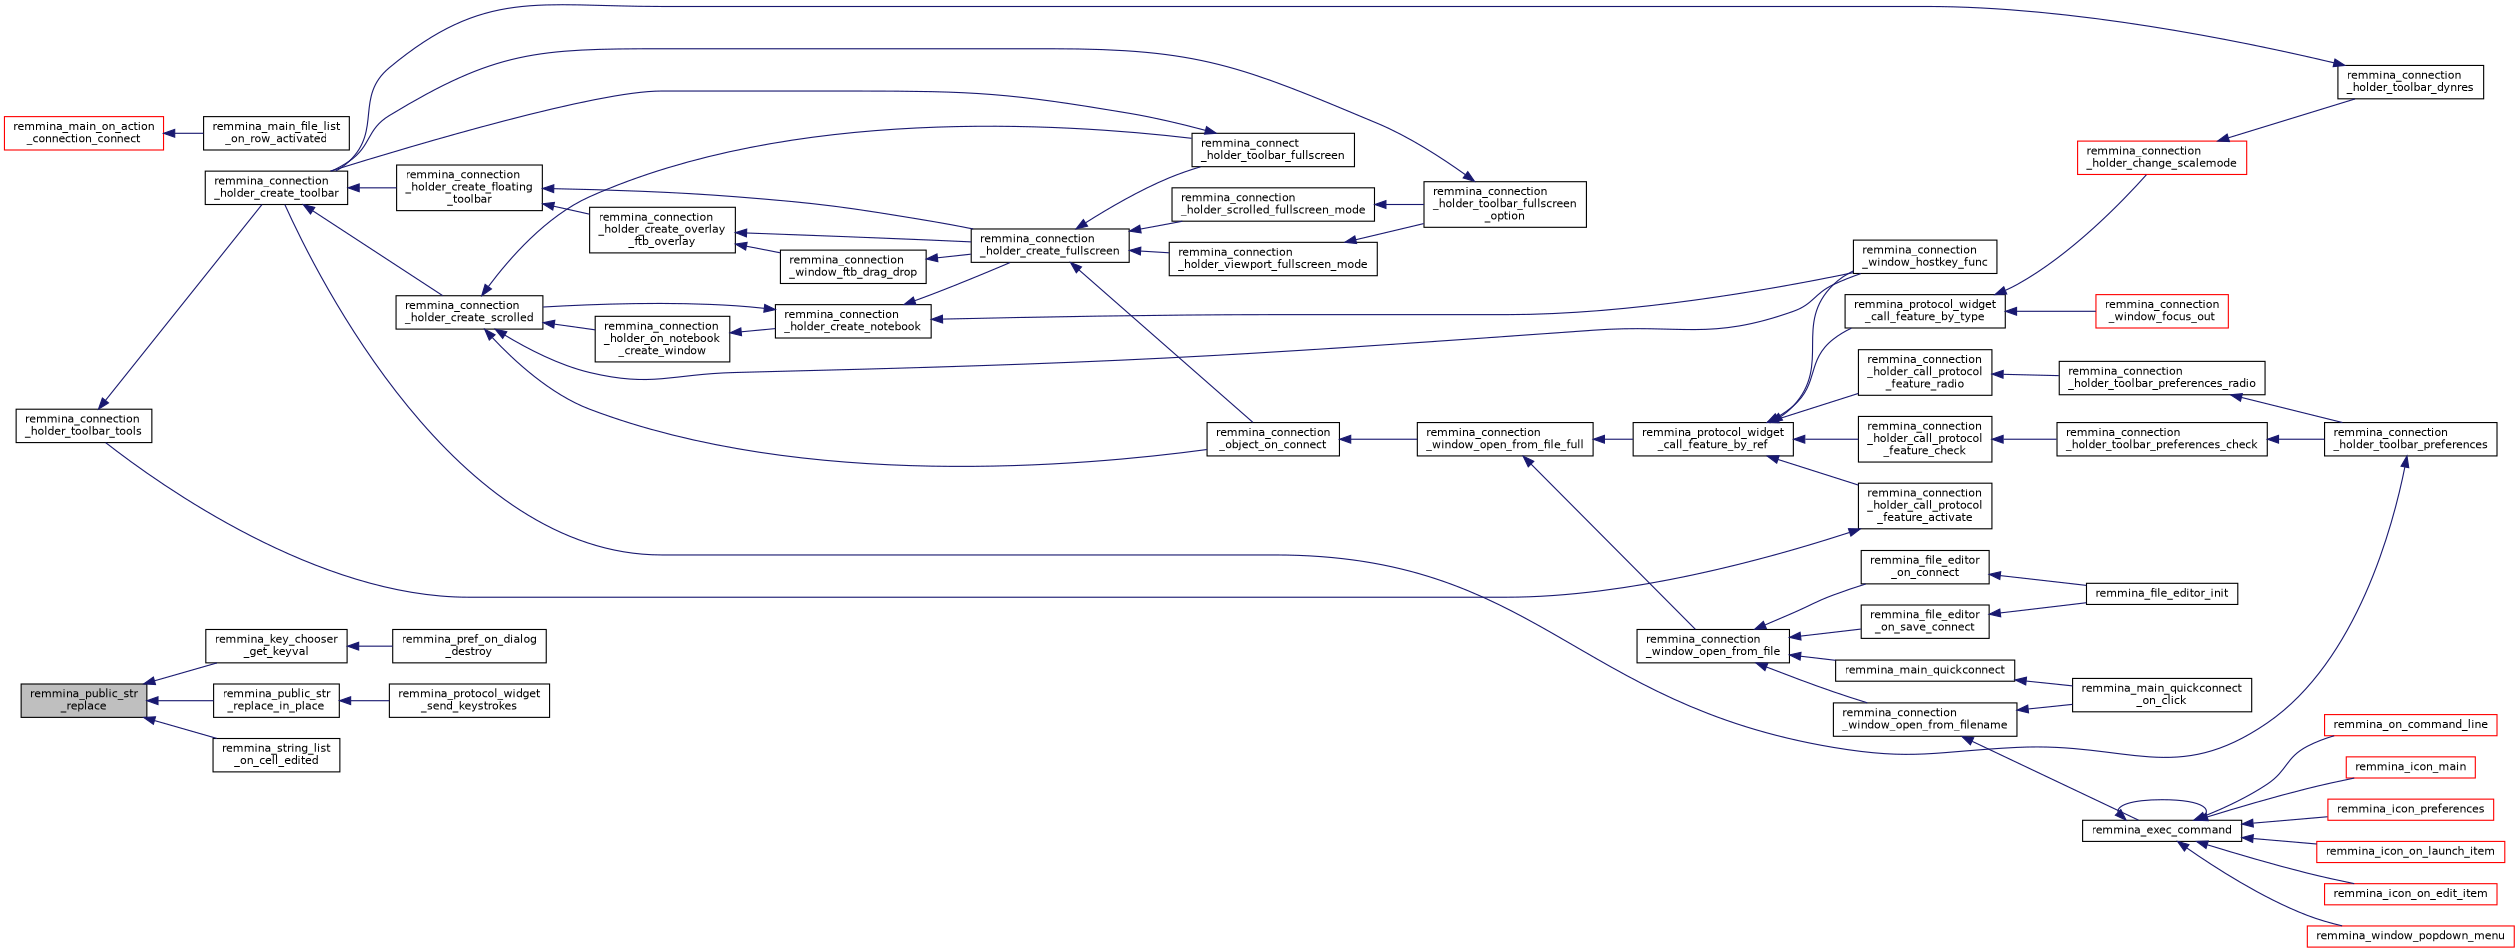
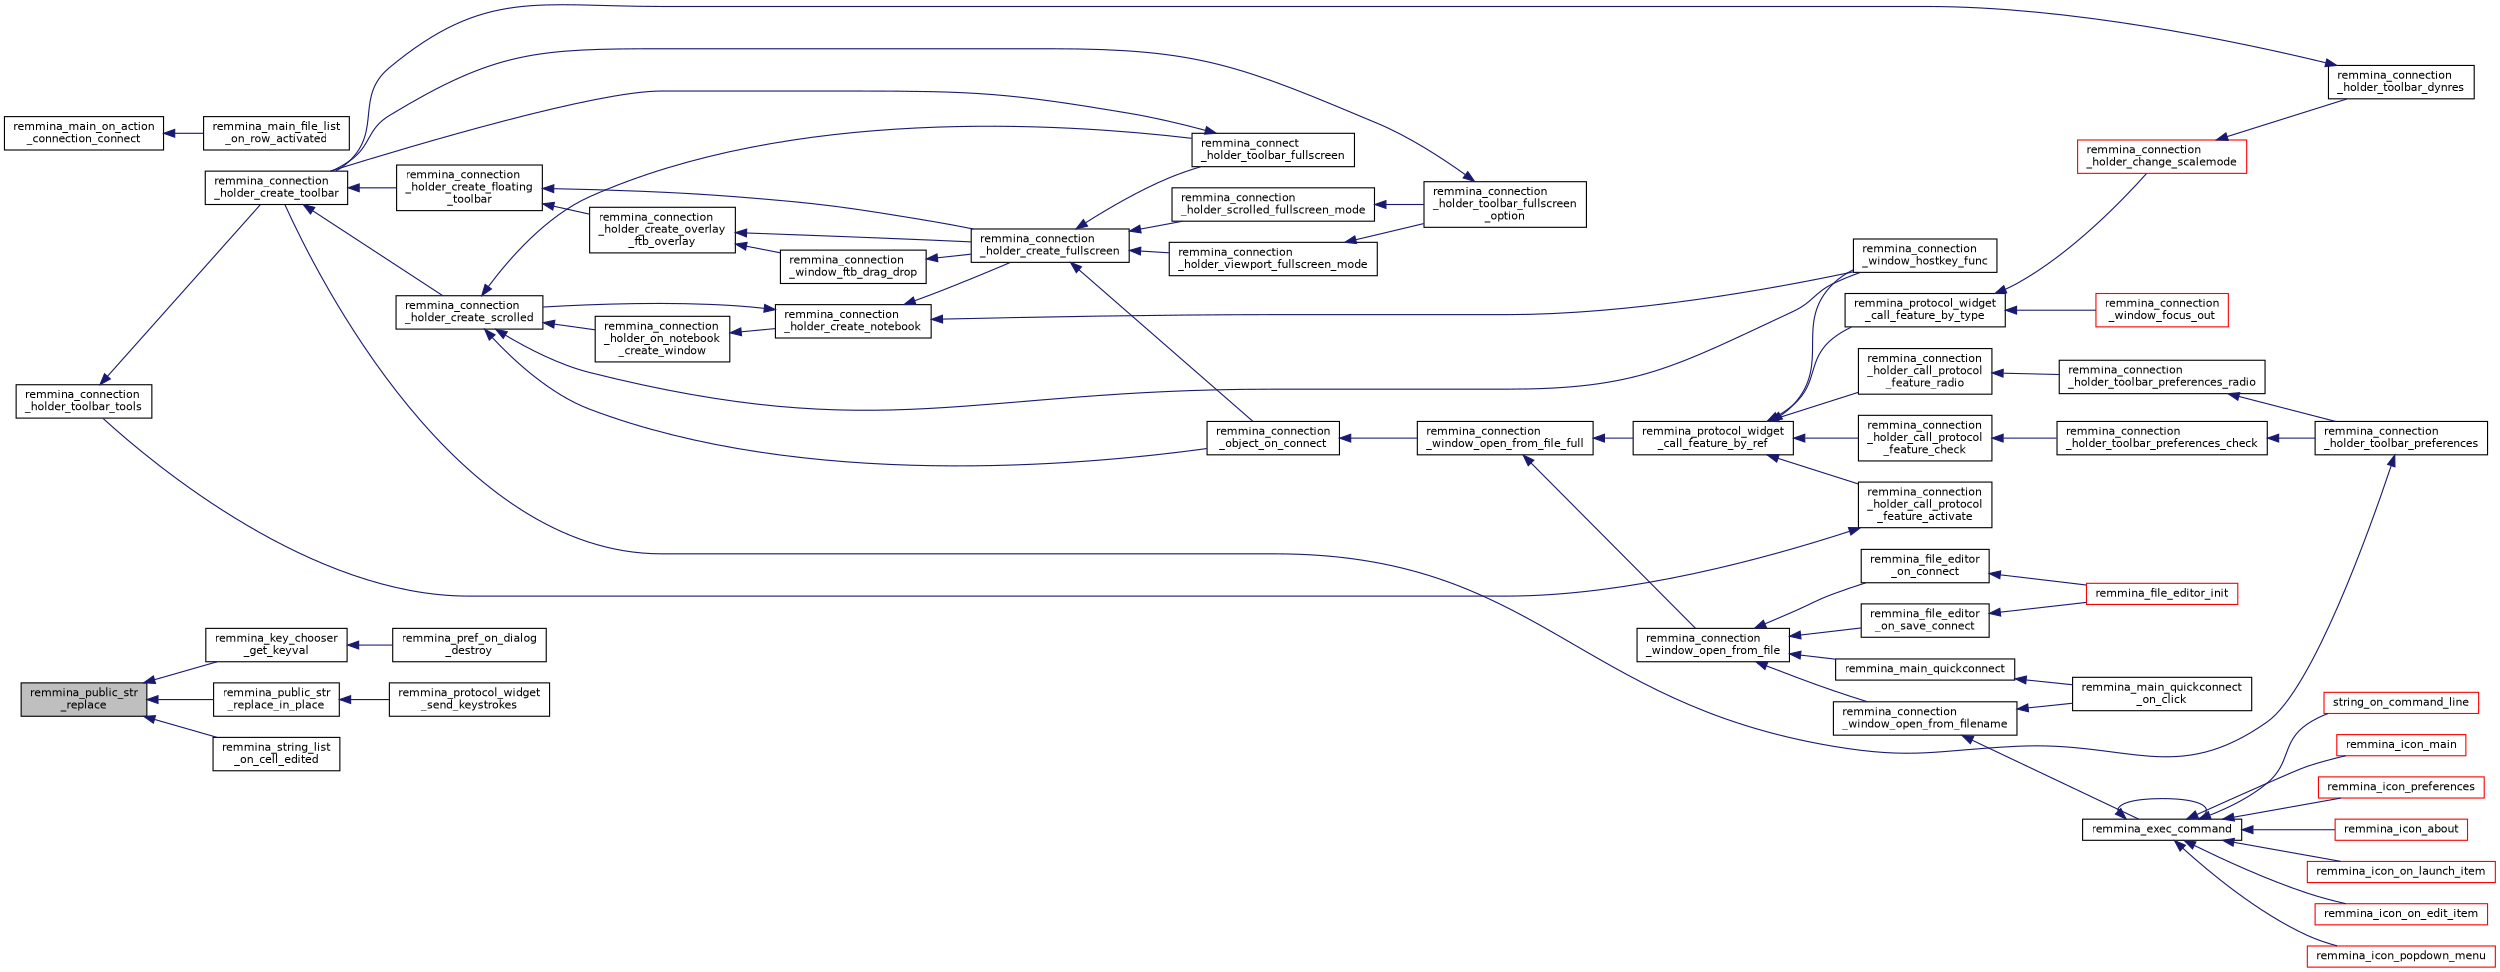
(84, 133) -> (84, 133)
(2162, 594) -> (2162, 594)
(2411, 725) -> (2401, 703)
none -> (2401, 830)
(2411, 937) -> (2401, 957)
